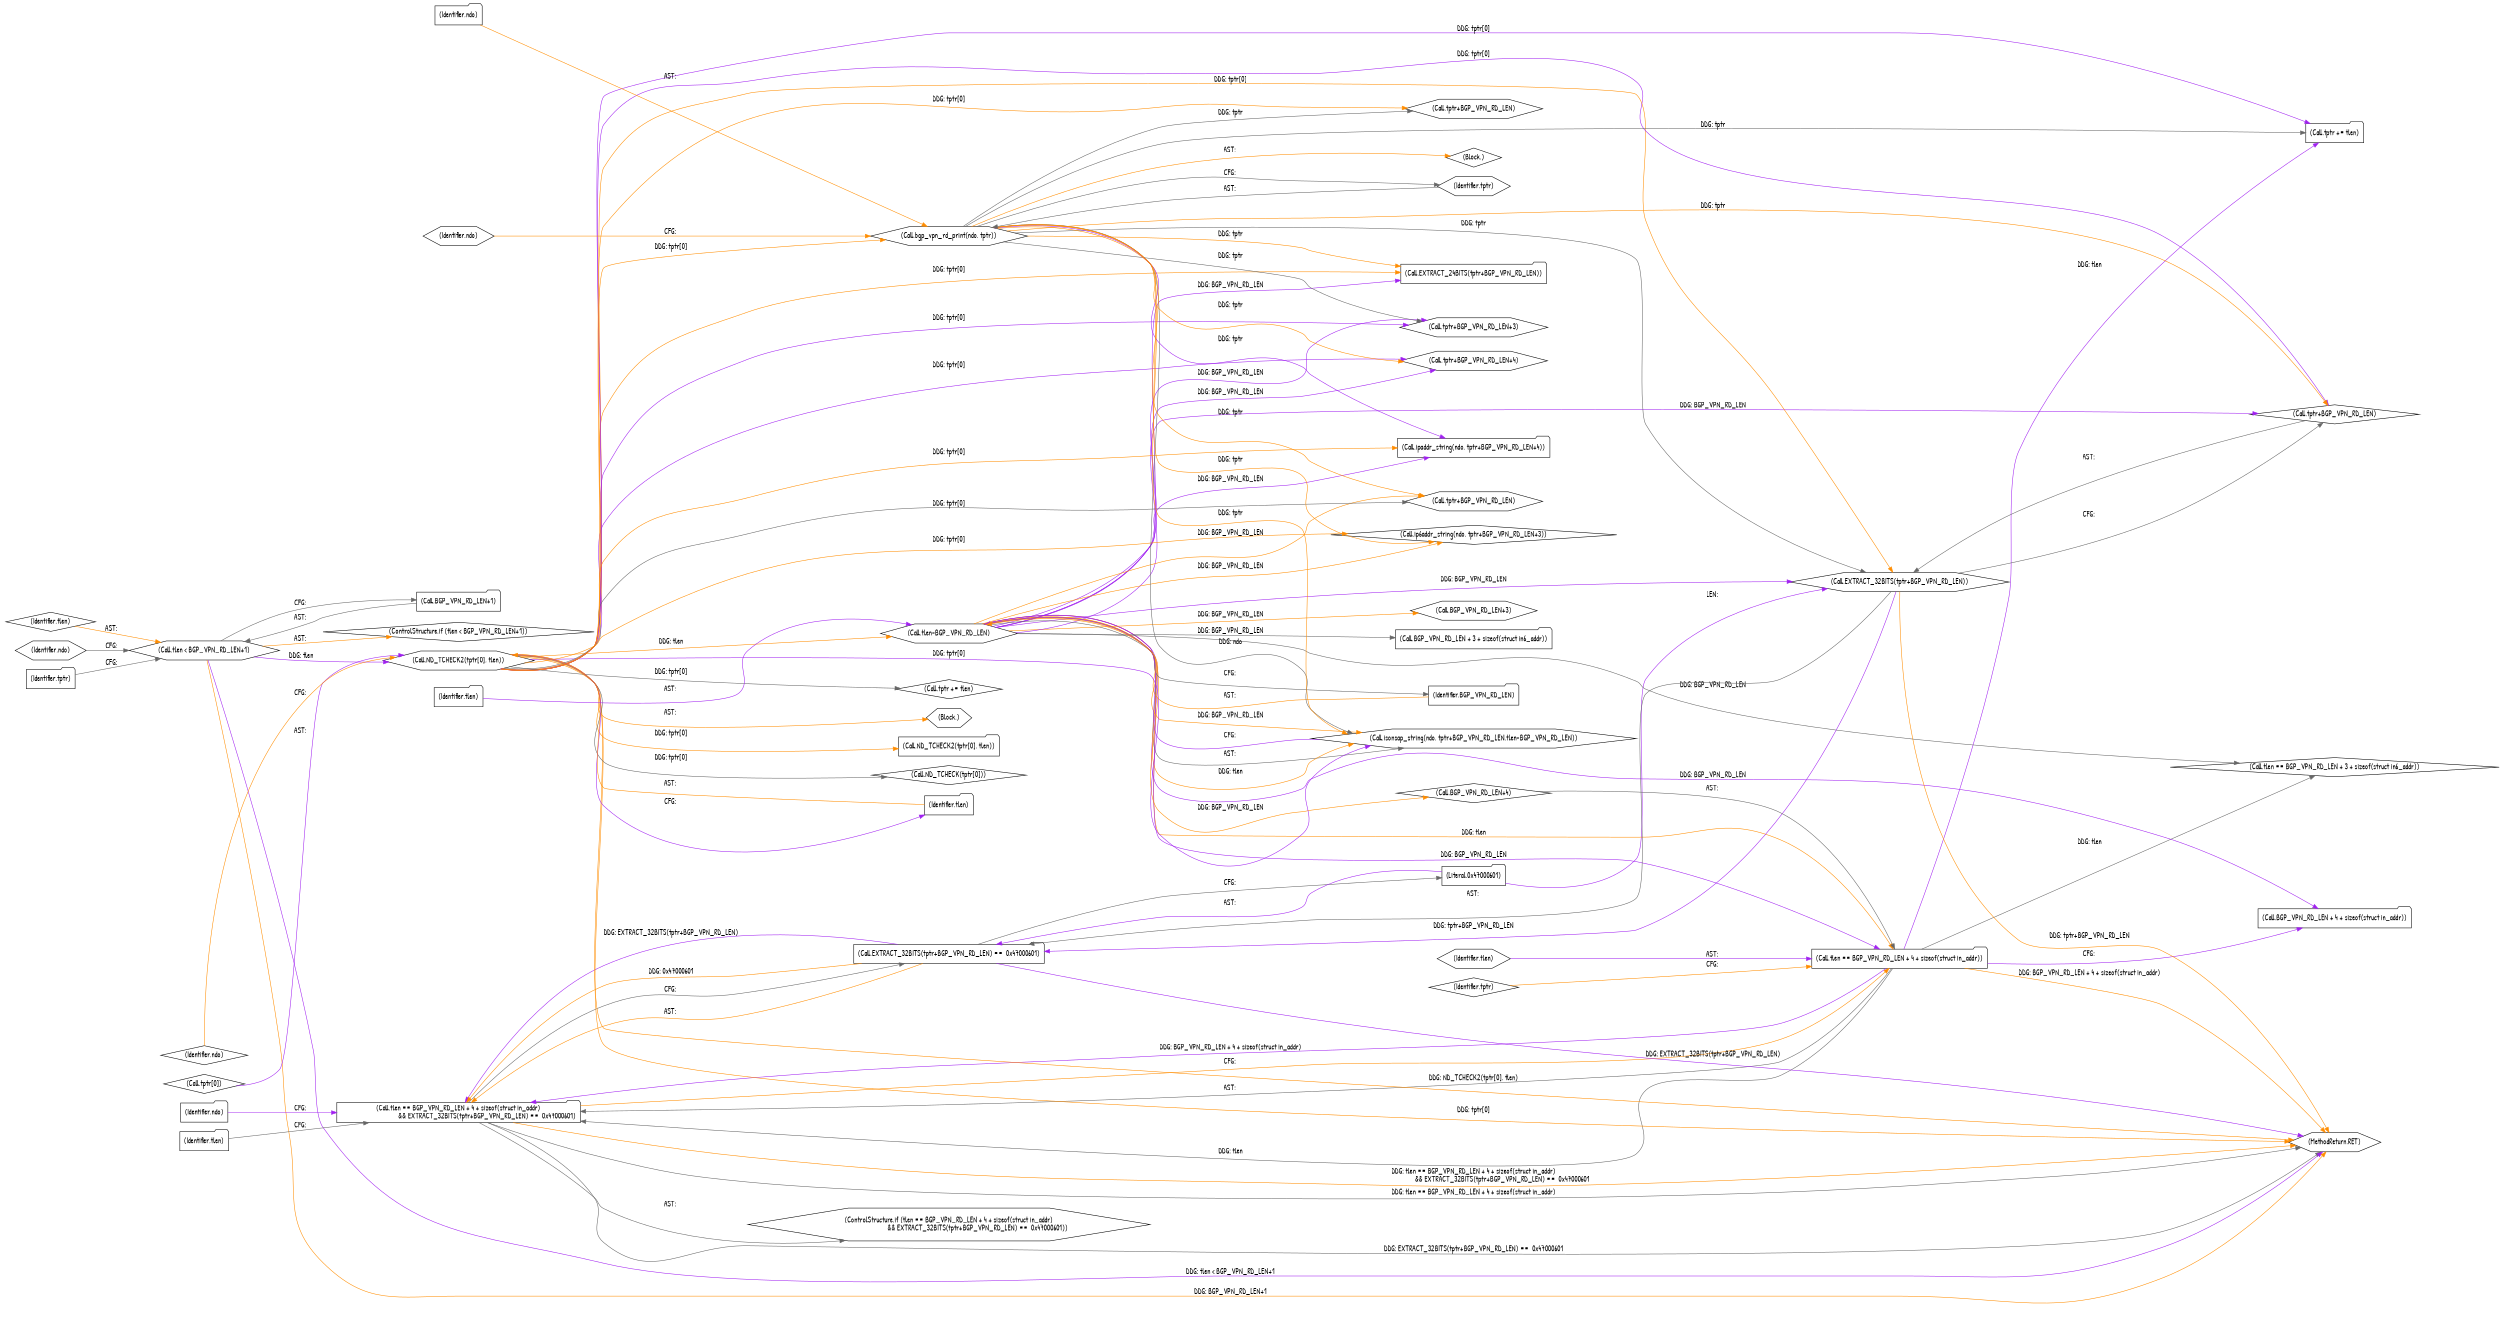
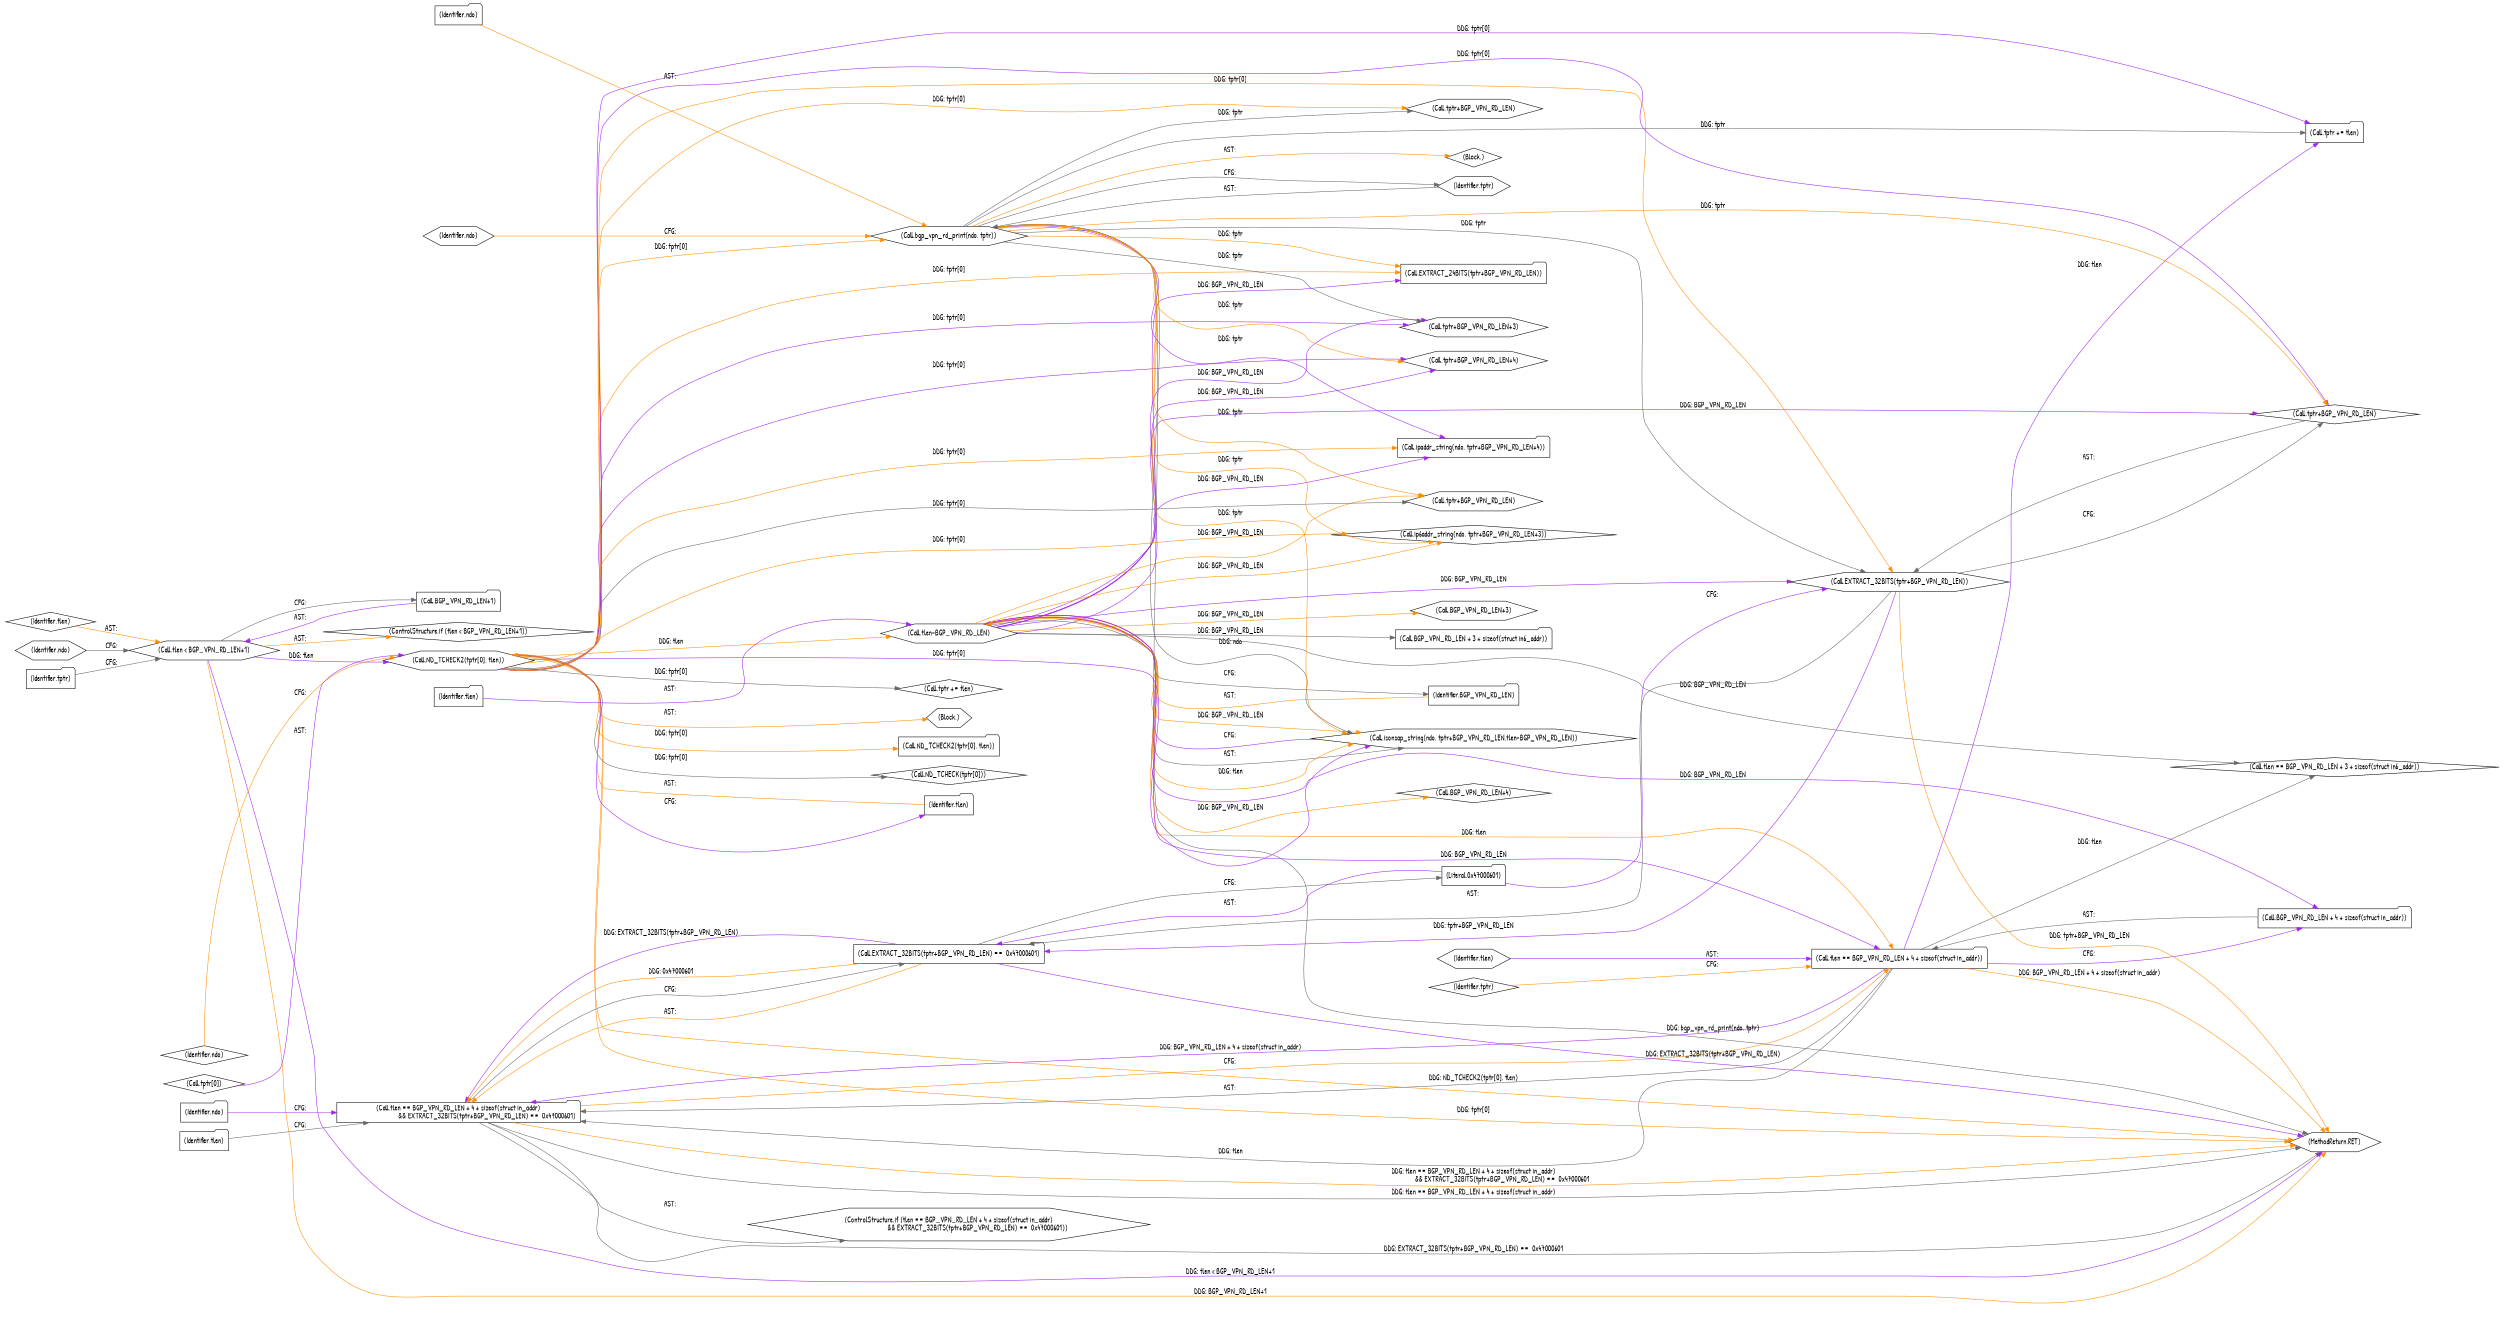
(1713, 595) -> (1713, 595)
(332, 615) -> (332, 615)
(1747, 803) -> (2097, 922)
none -> (1309, 997)
